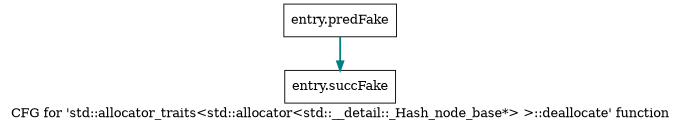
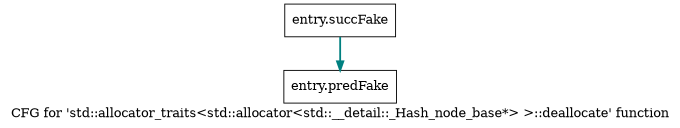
(340, 49) -> (340, 49)
